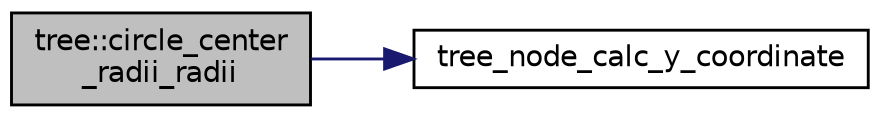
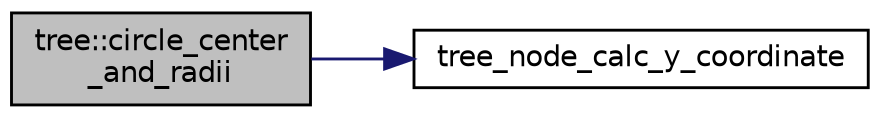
(161, 59) -> (161, 59)
